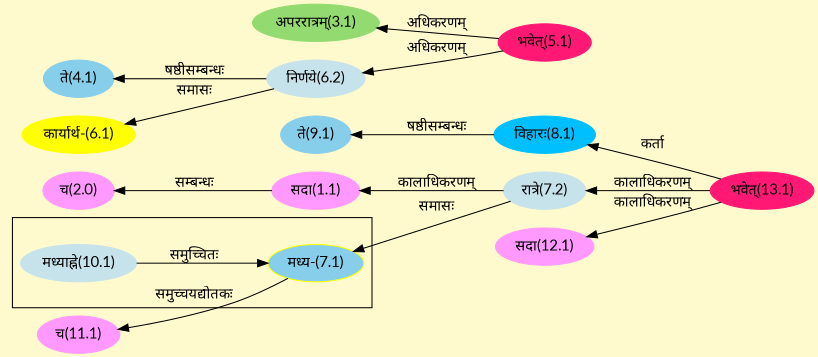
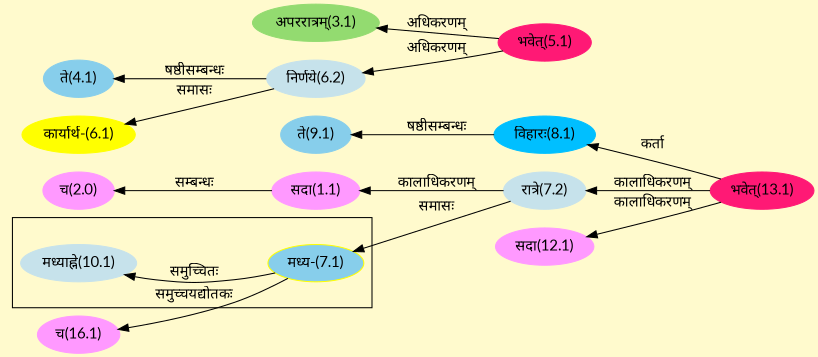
(197, 263) -> (205, 282)
(79, 335) -> (79, 335)
